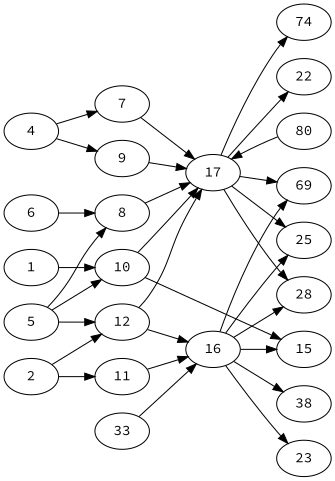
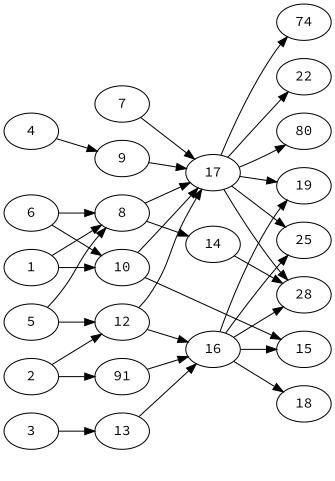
(72, 119) -> none
(259, 145) -> (258, 159)
(304, 186) -> (304, 186)
none -> (70, 244)
none -> (213, 244)
(72, 298) -> (70, 236)
(122, 377) -> (122, 377)
(304, 404) -> (304, 404)
none -> (31, 431)
(122, 431) -> (122, 431)
(304, 458) -> none
